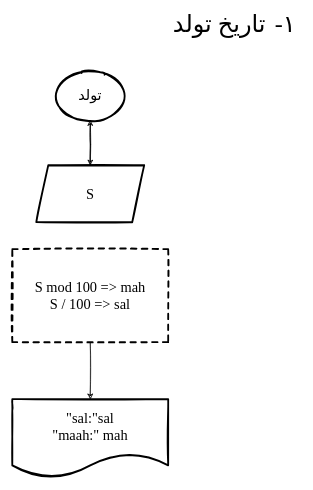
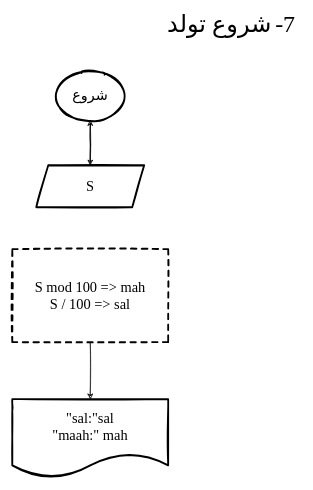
(223, 24) -> (223, 24)
(286, 24) -> (286, 24)
(90, 96) -> (90, 96)
(90, 194) -> (90, 186)
